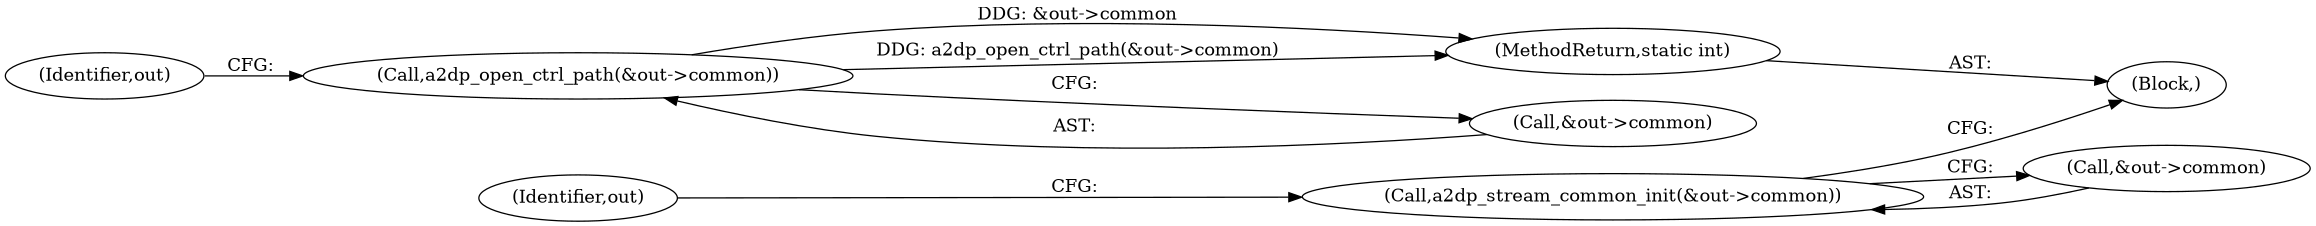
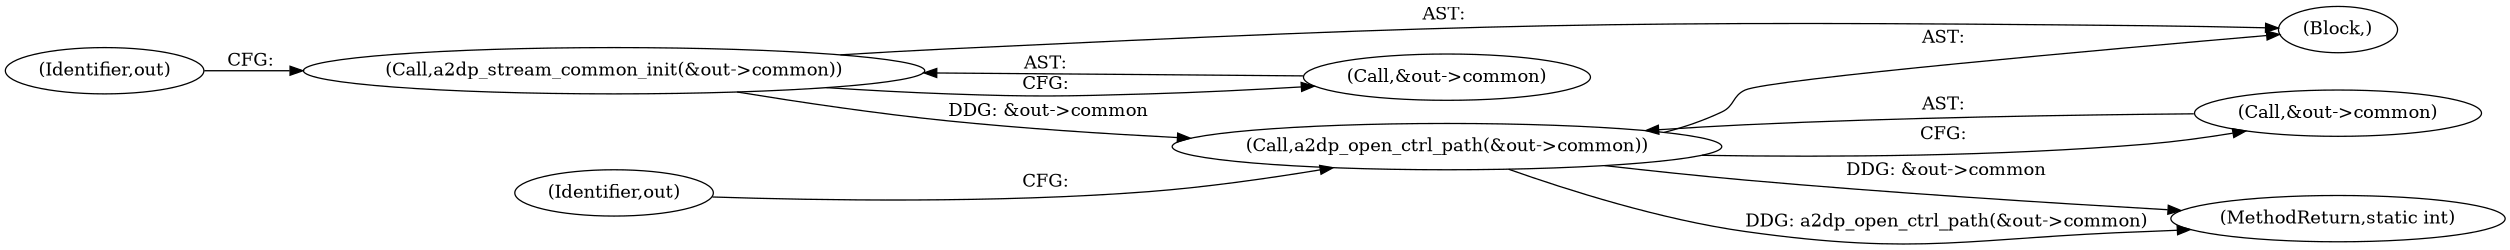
(1930, 71) -> (1959, 64)
none -> (956, 122)
(1973, 129) -> (1447, 15)
